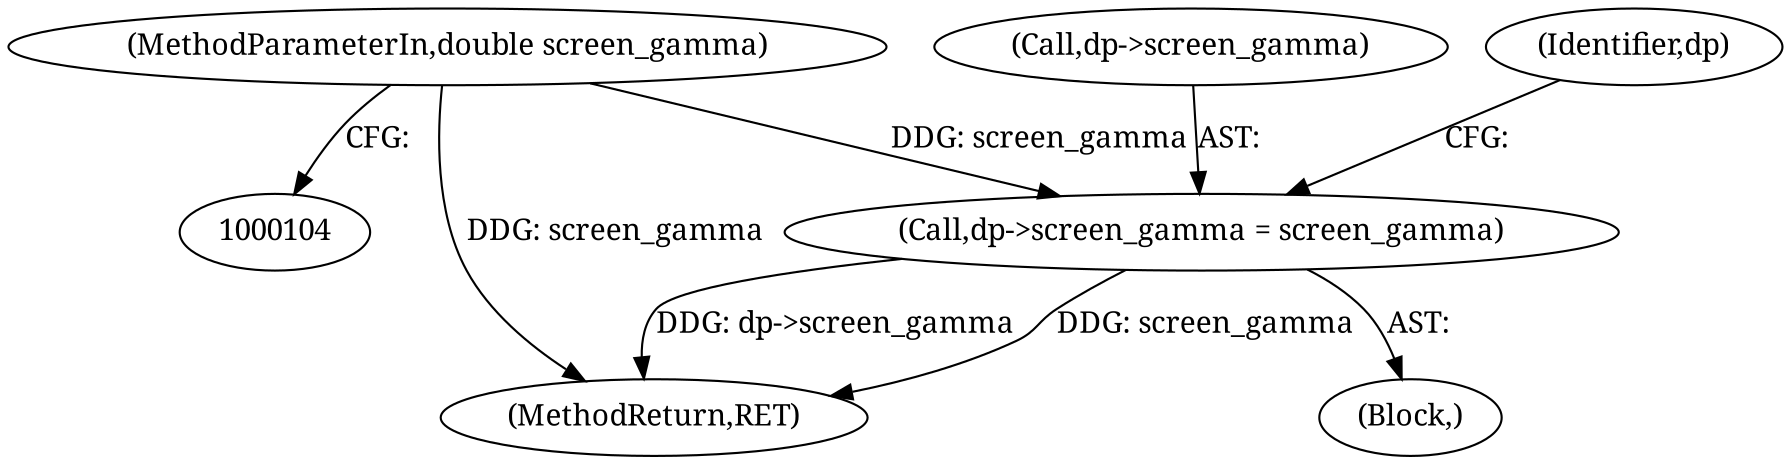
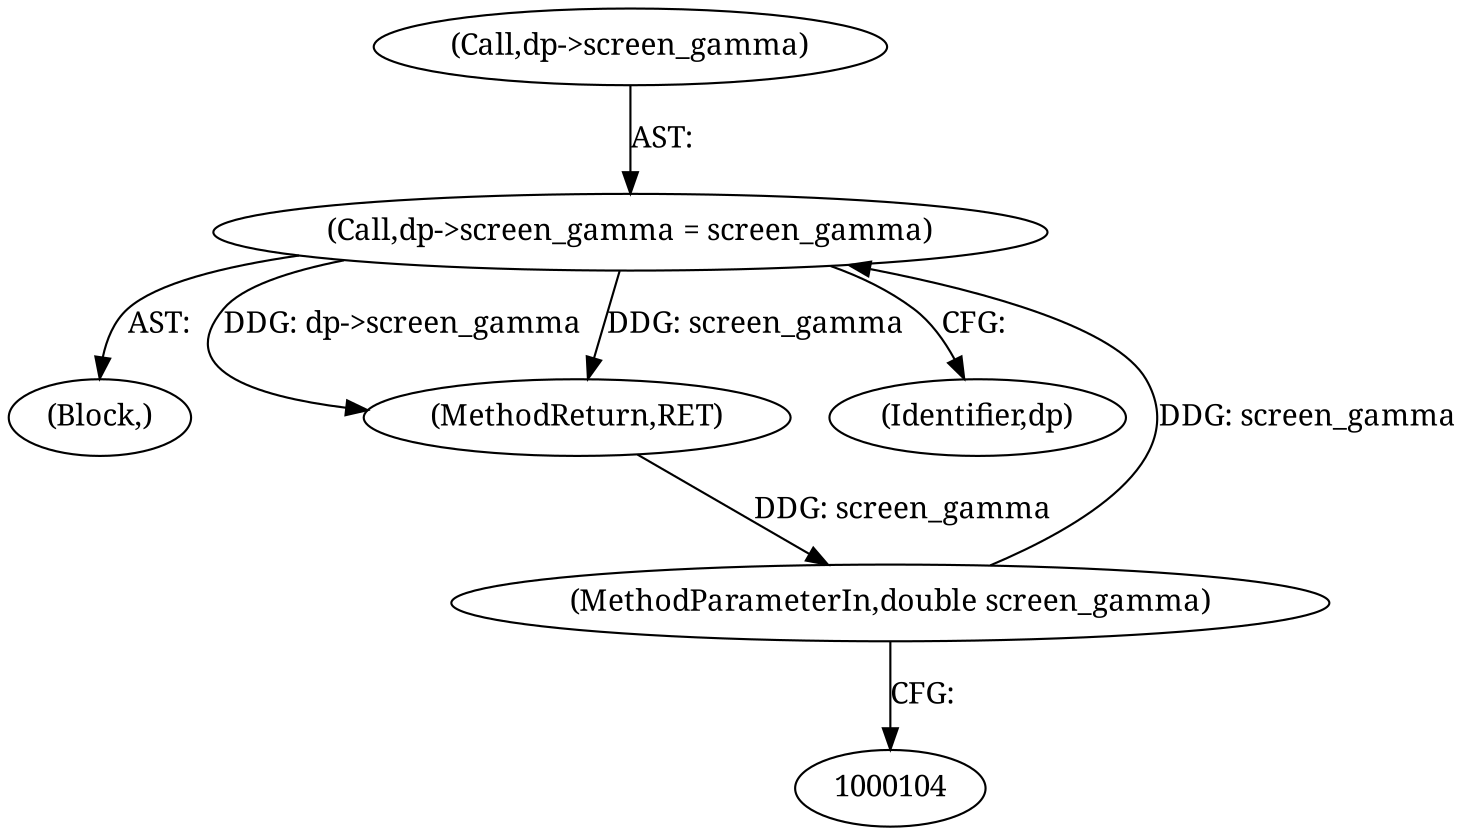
(1434, 133) -> (902, 301)
(457, 249) -> (723, 504)
